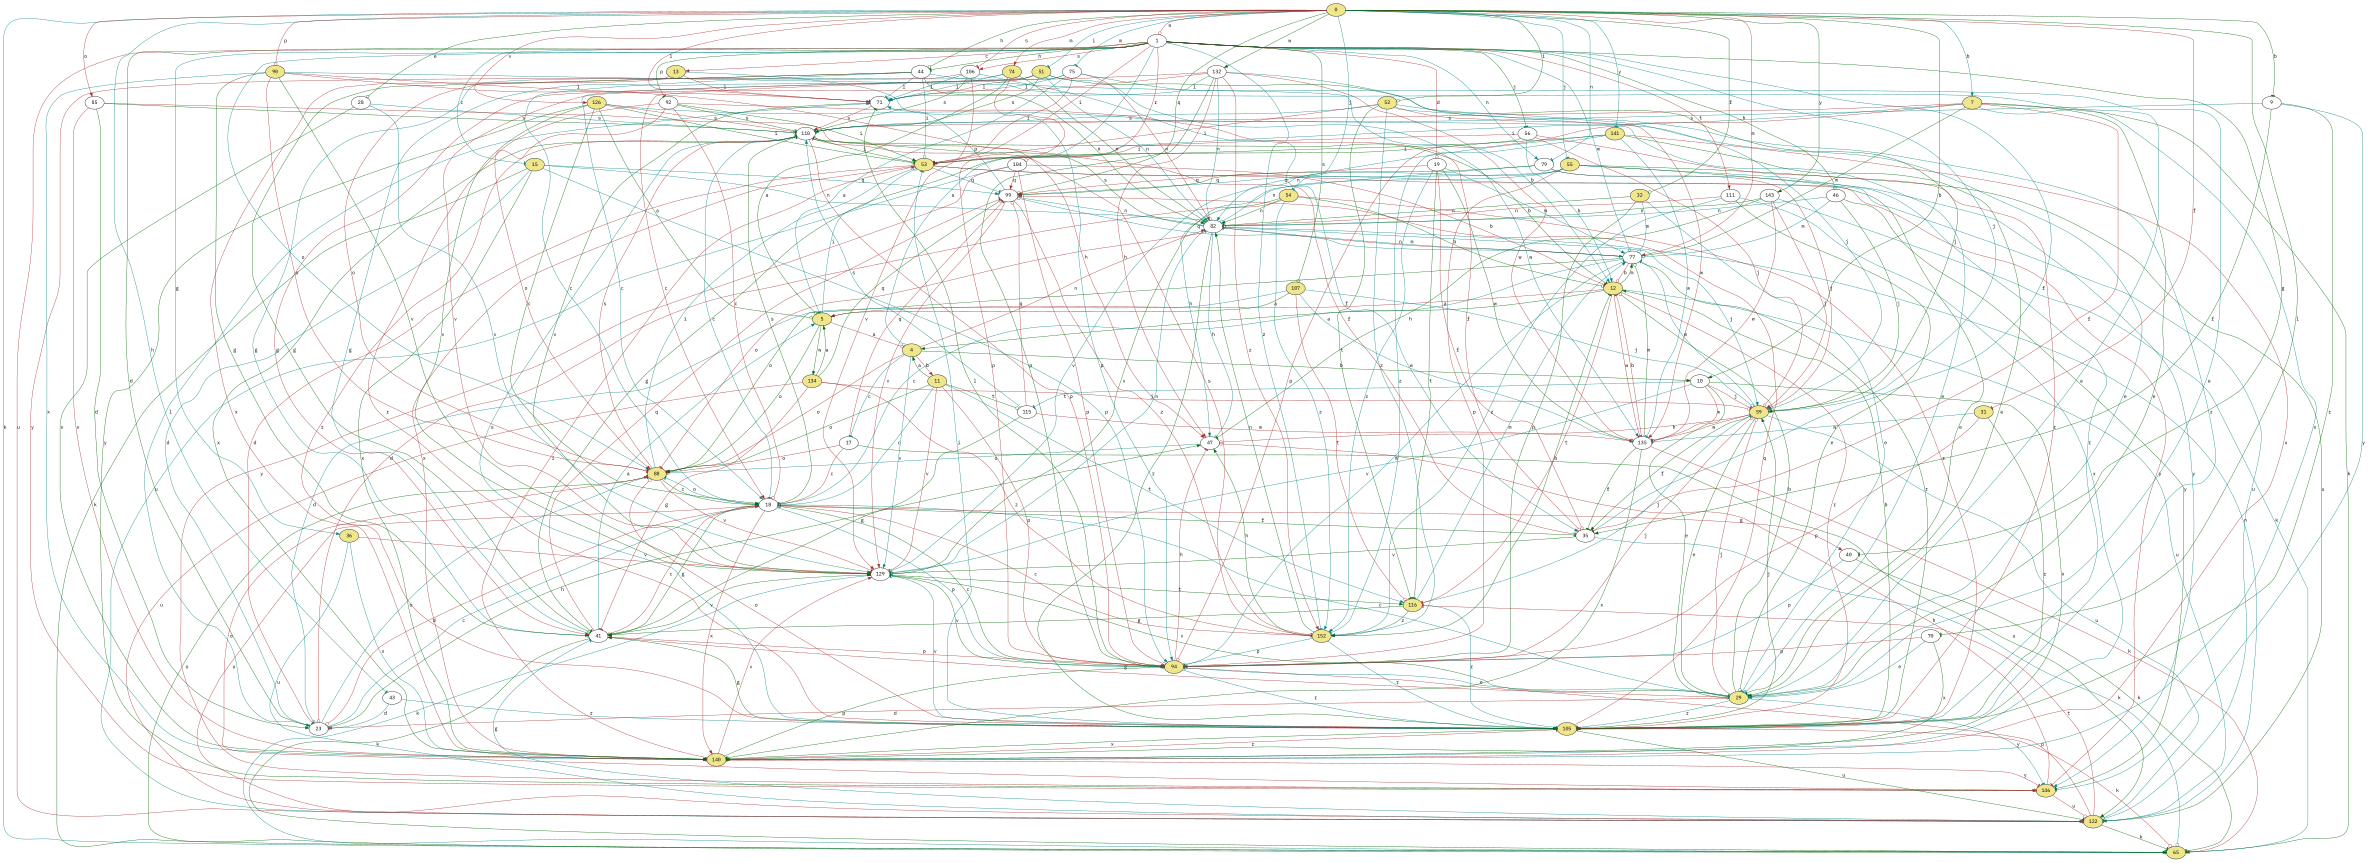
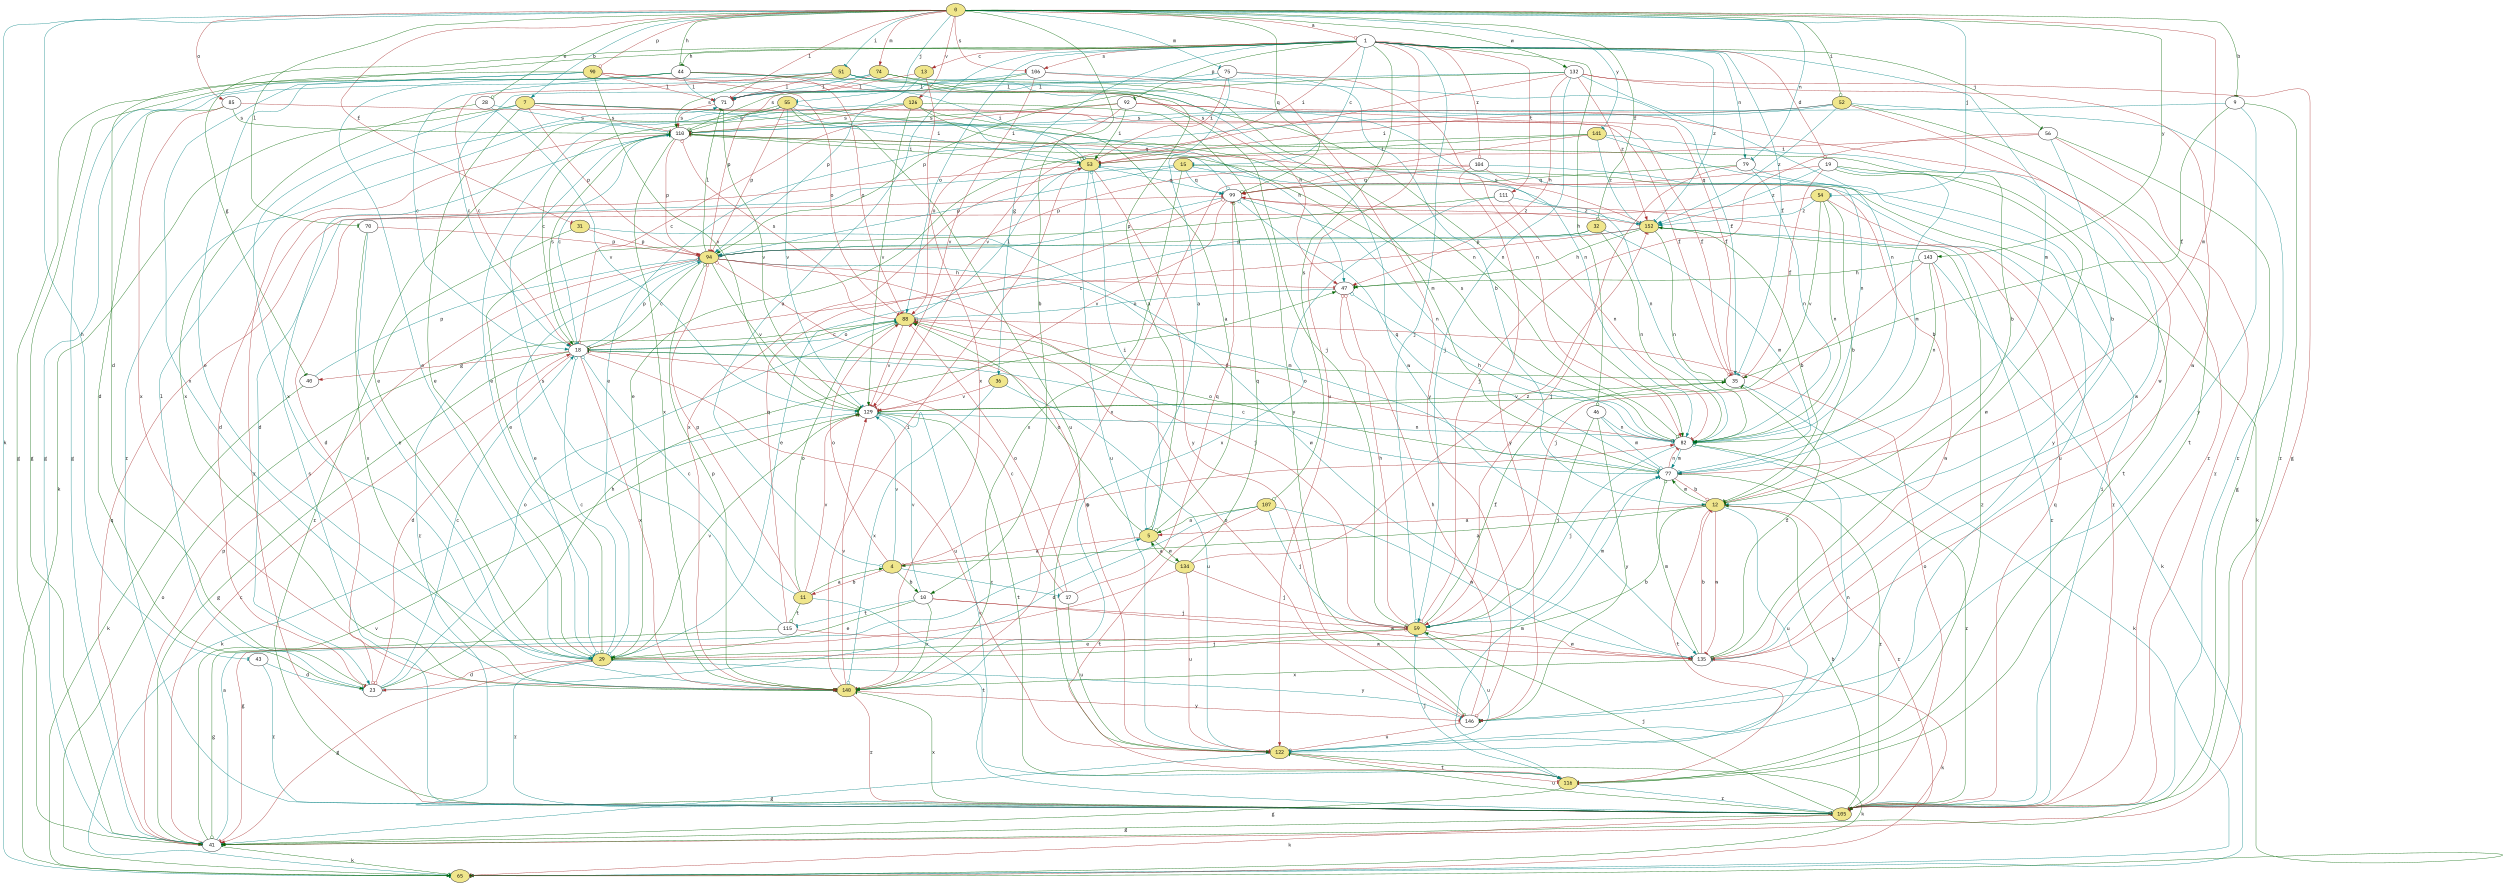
none -> (735, 118)
(954, 132) -> (1051, 241)
(2046, 791) -> (1470, 721)
